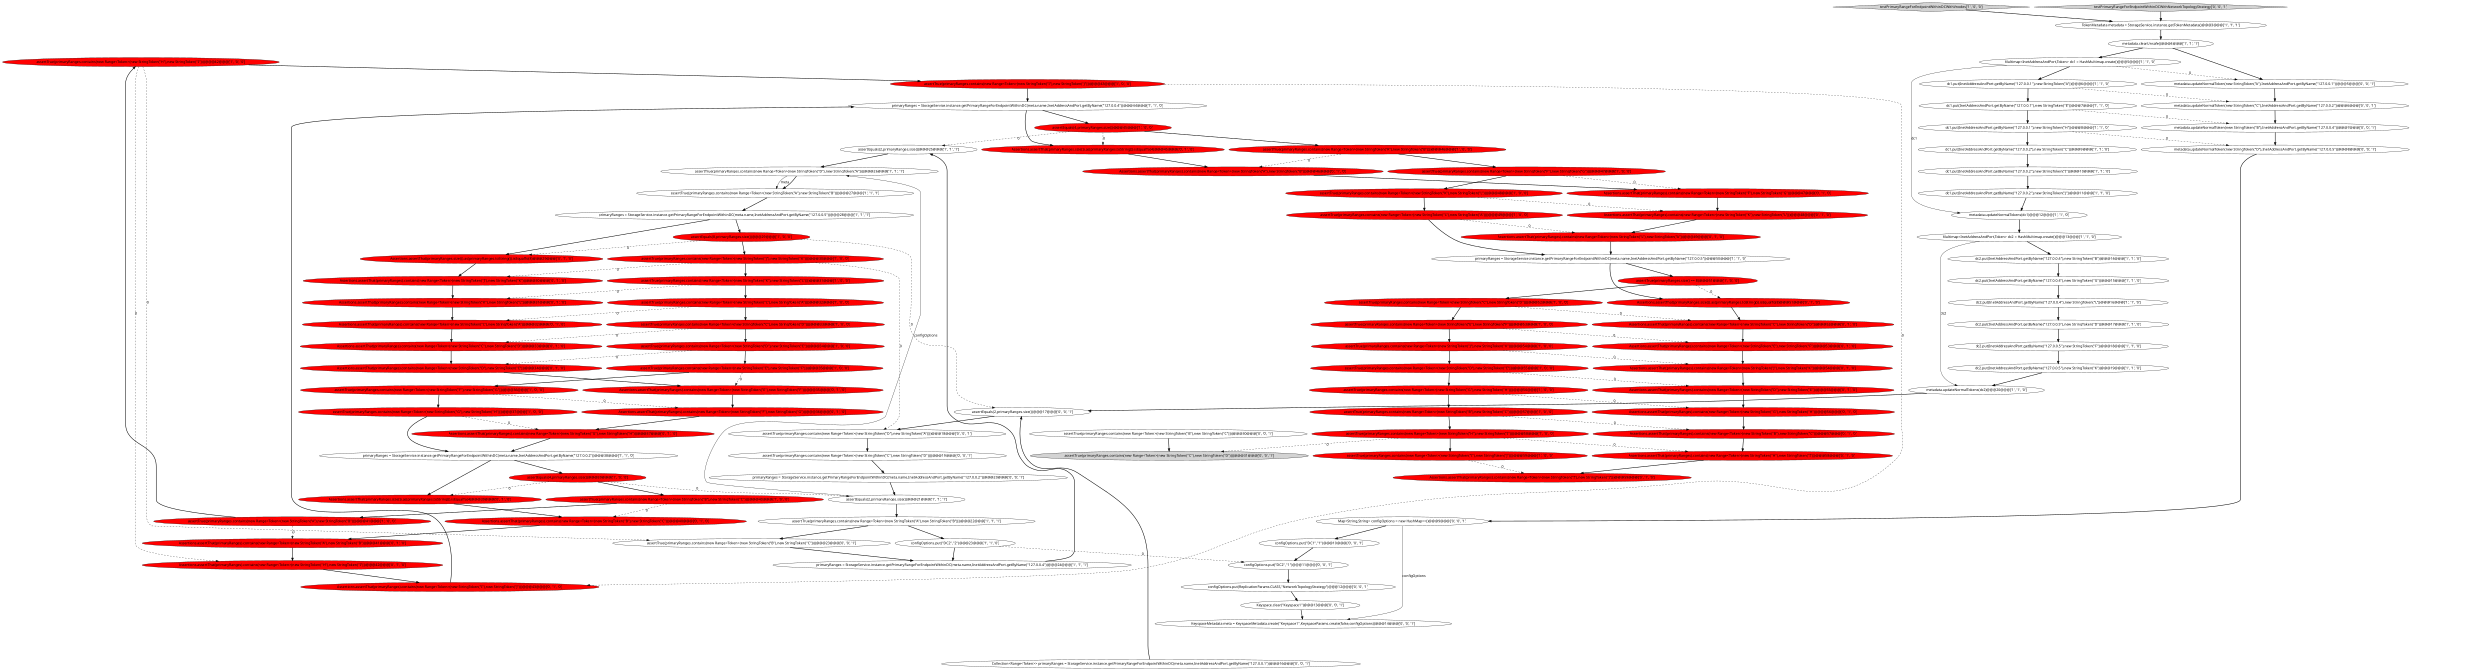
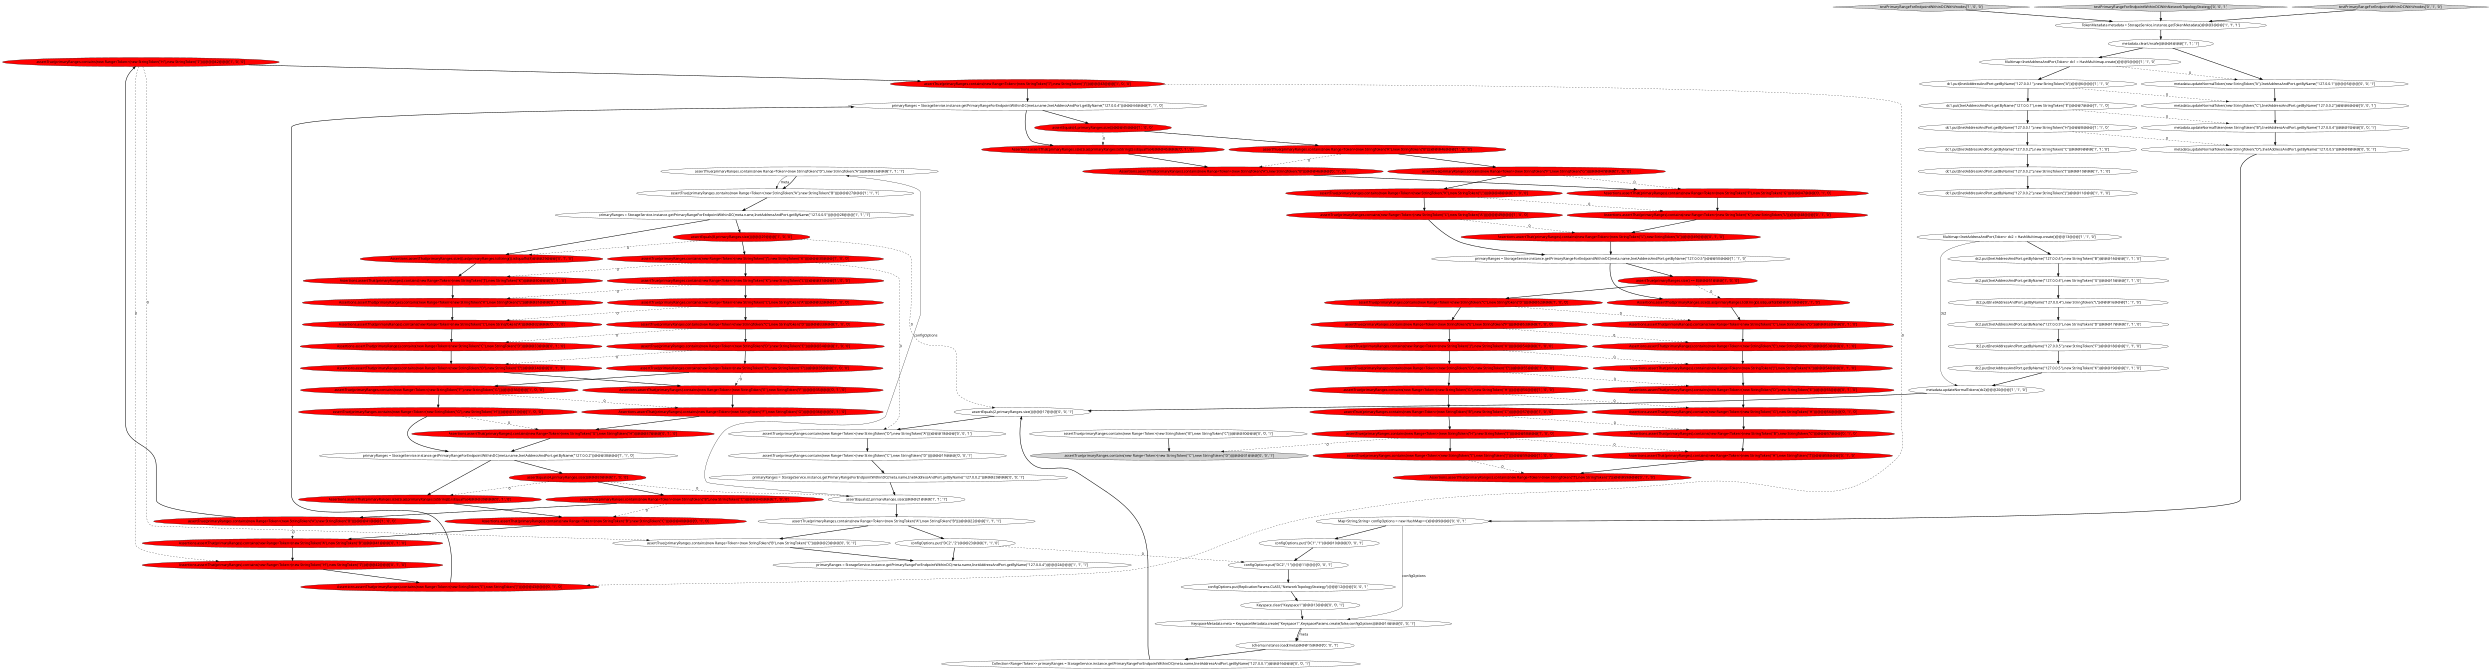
none -> (2390, 7)
(909, 150) -> none
(2019, 215) -> none
none -> (1295, 646)
